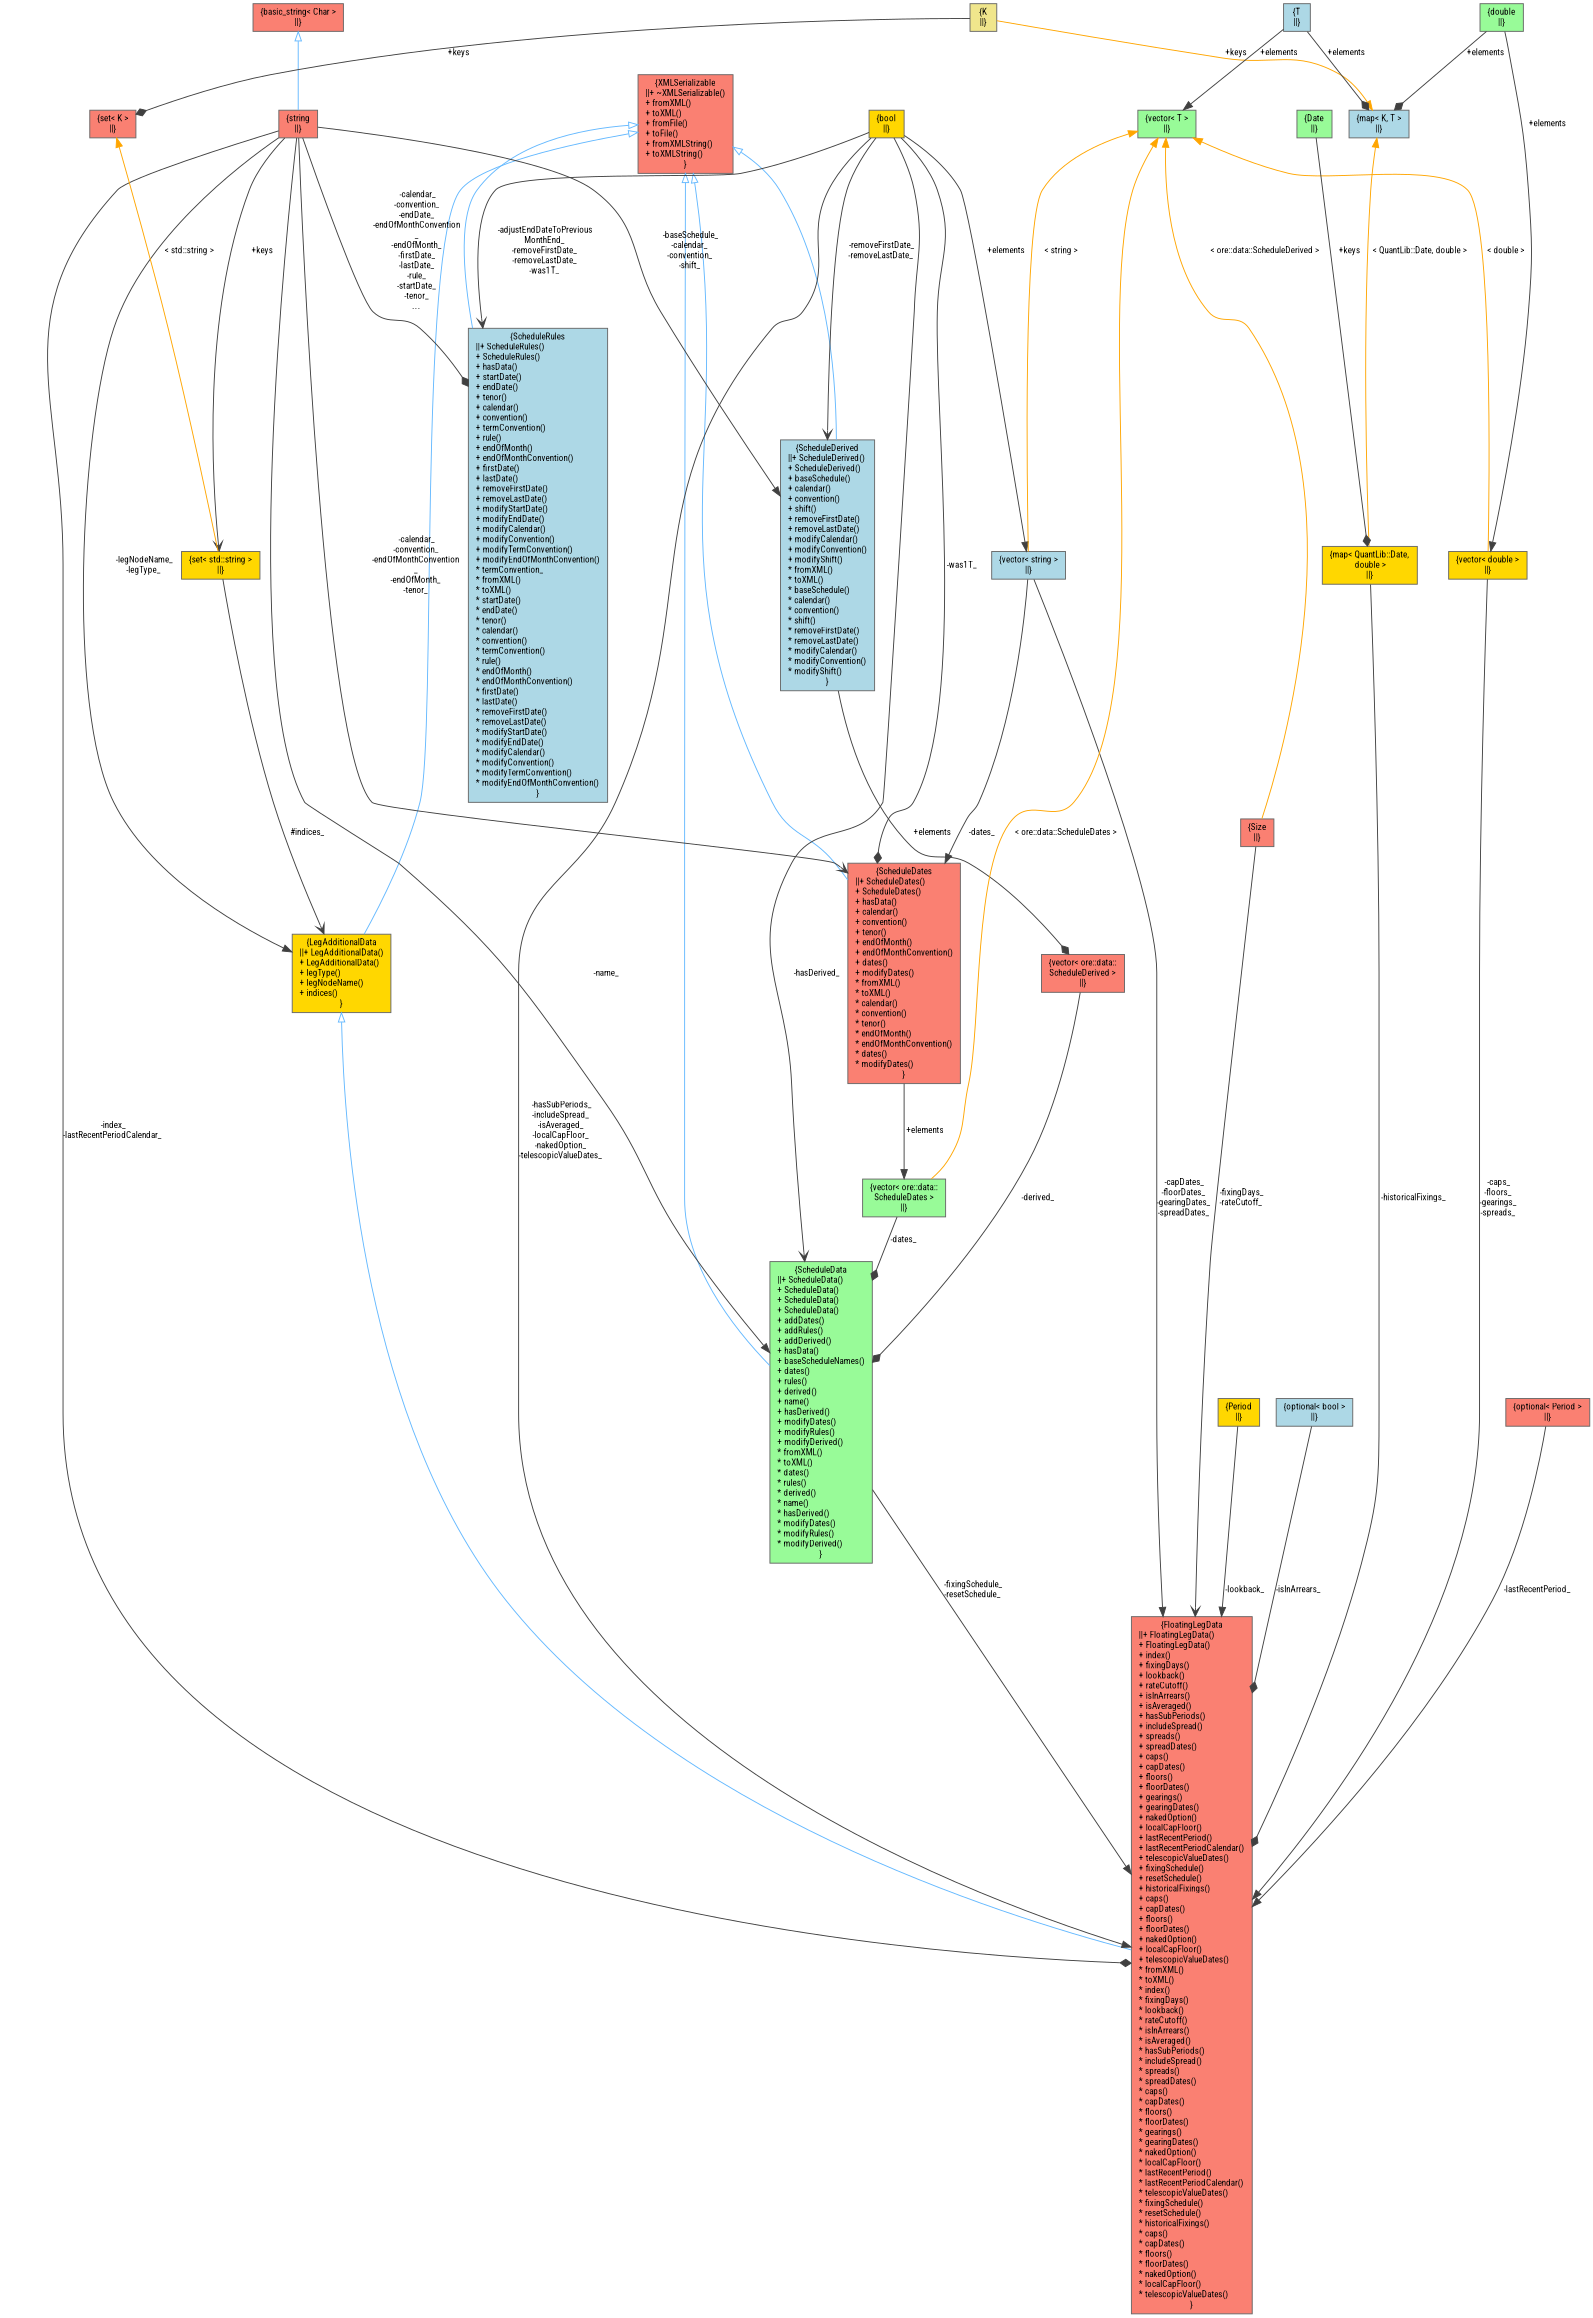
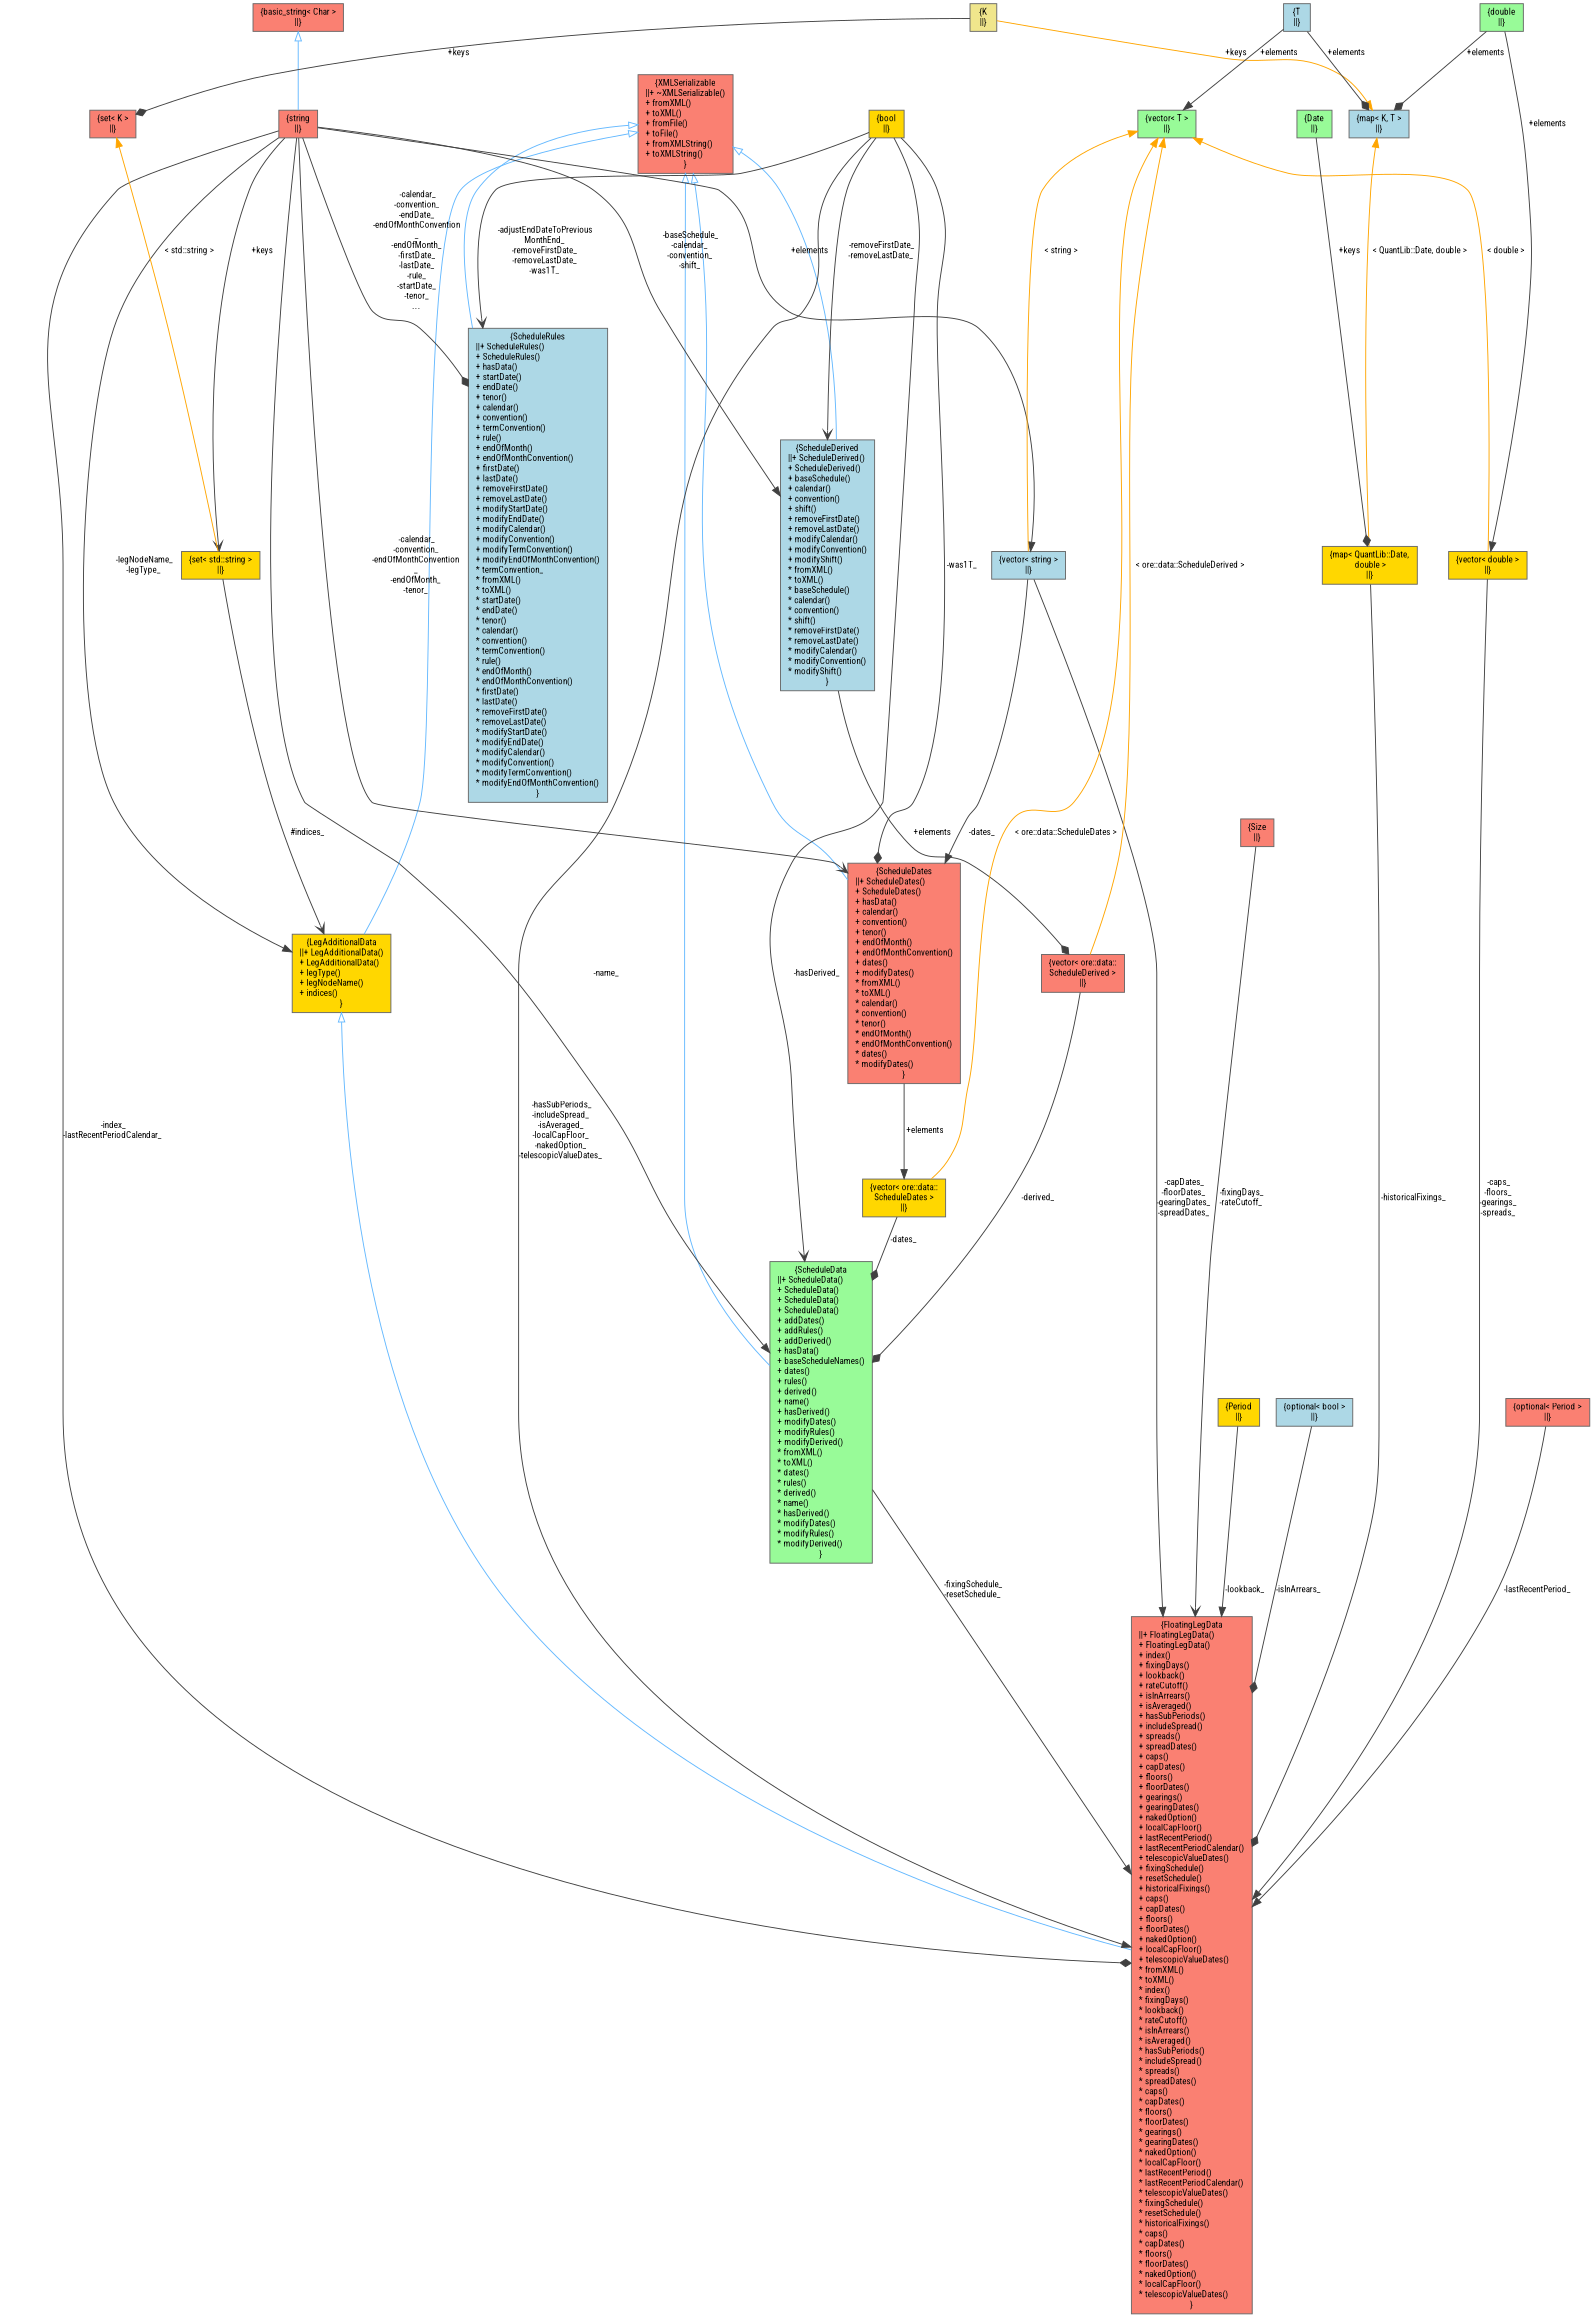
(988, 327) -> (755, 259)
(1300, 462) -> (1130, 552)
(904, 1198) -> (904, 1198)
